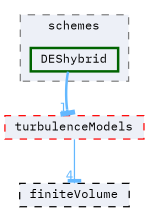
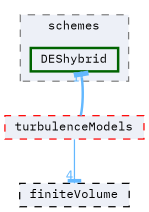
(66, 91) -> (83, 97)
